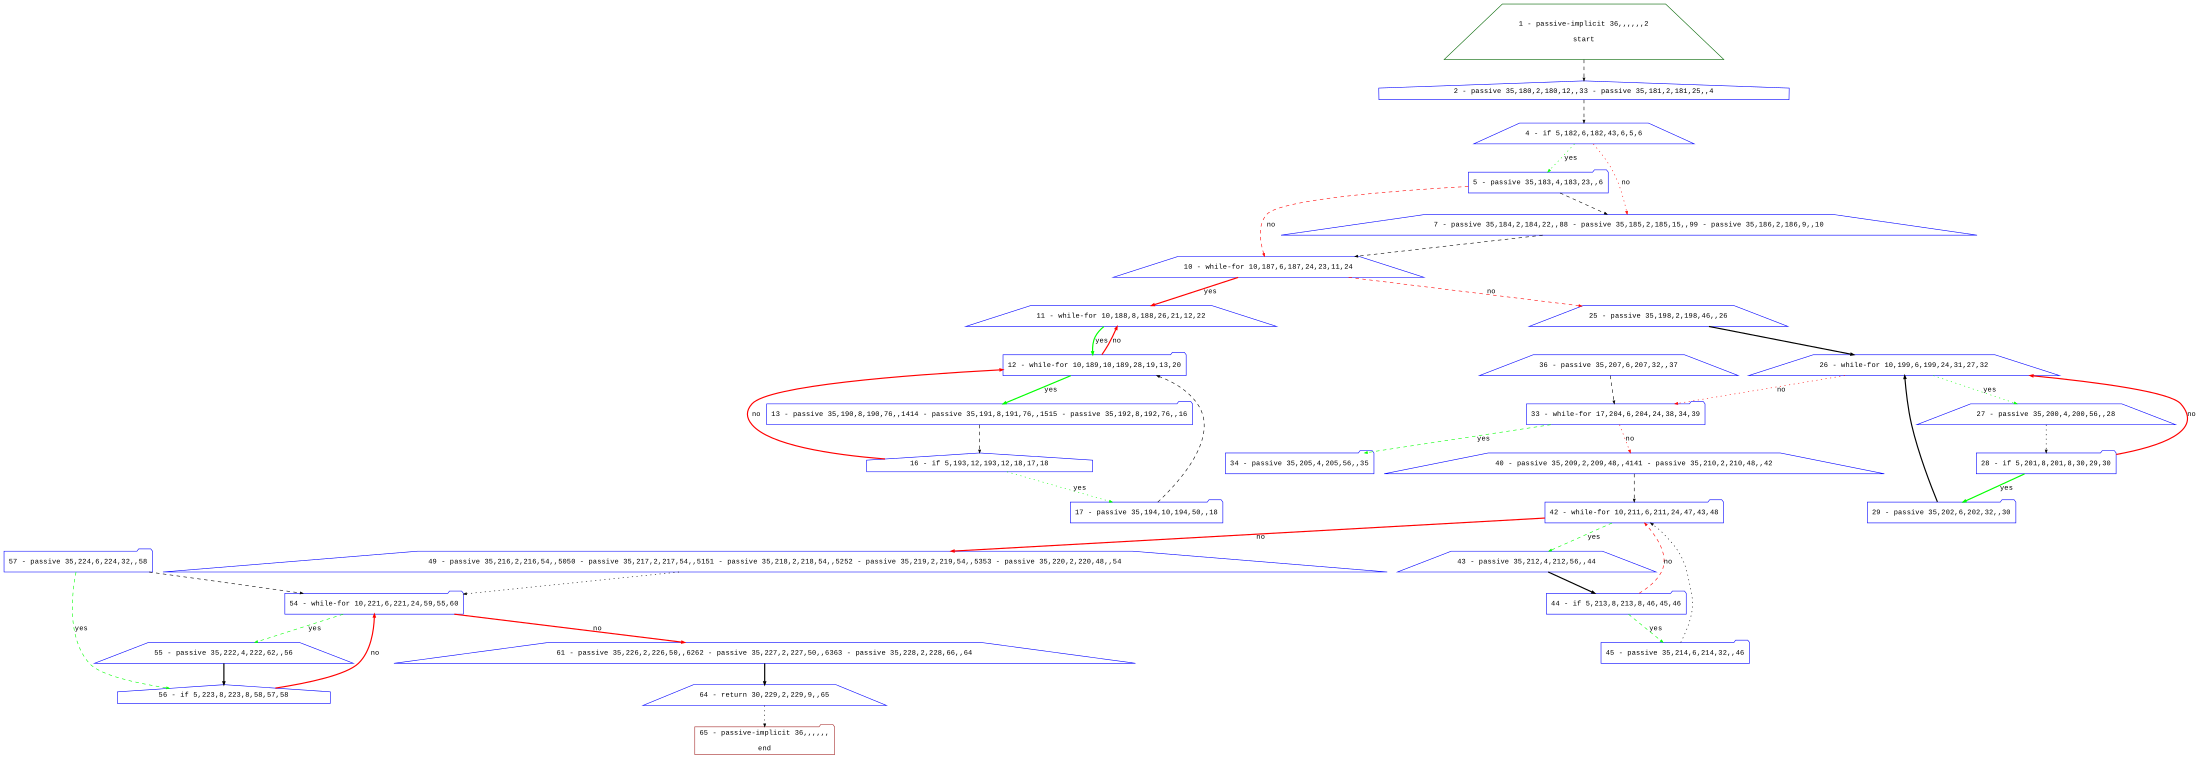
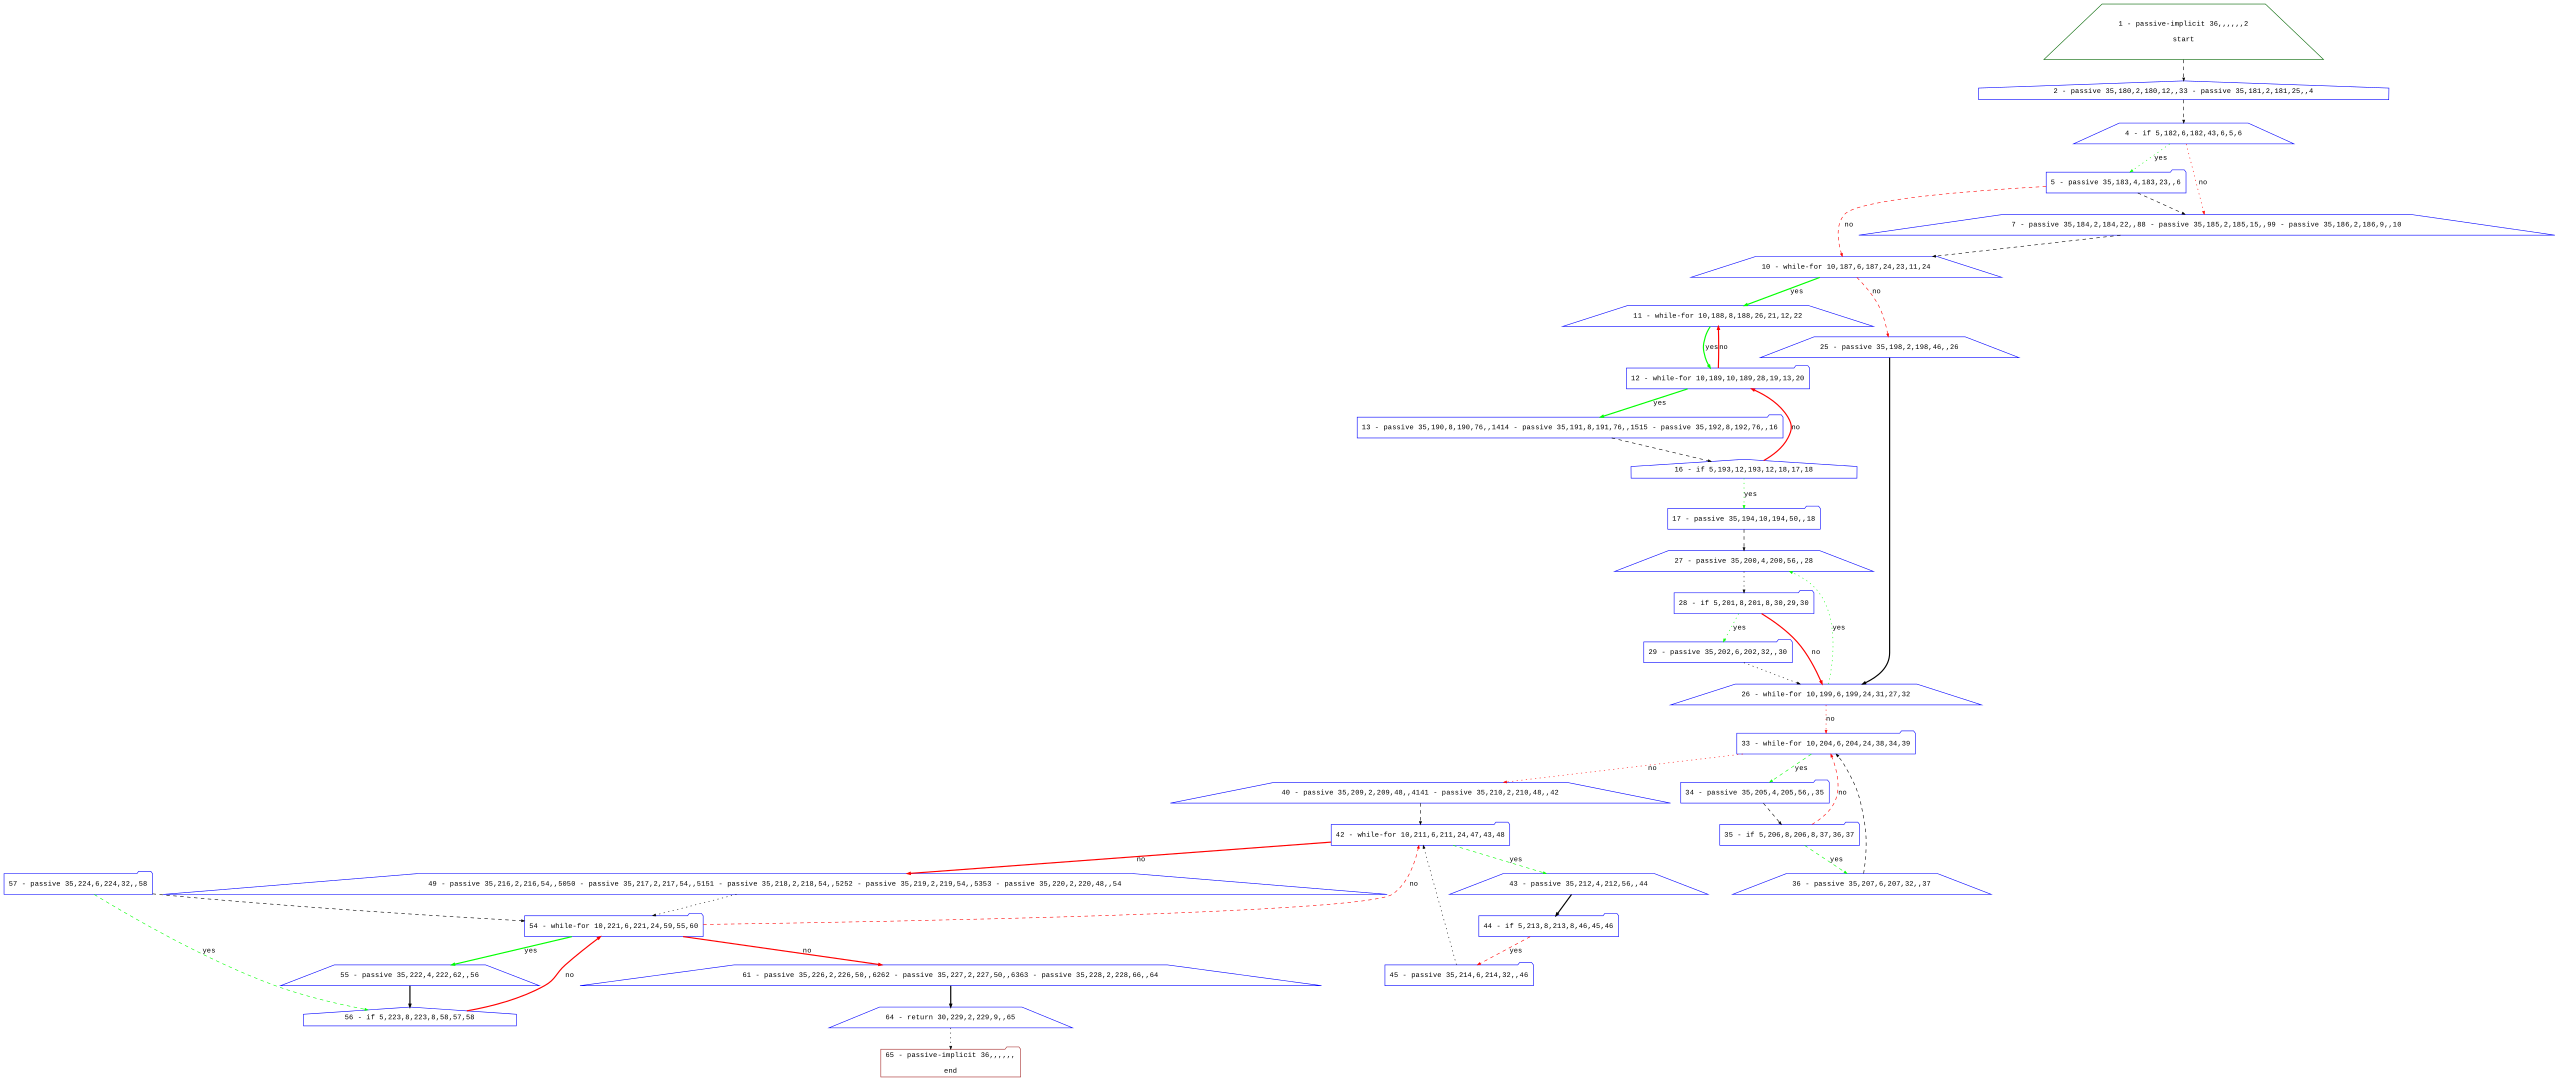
(1196, 291) -> (1784, 291)
(1616, 414) -> (1826, 744)
(1203, 436) -> (1744, 538)
(1916, 442) -> (1771, 673)
(1995, 487) -> (1732, 626)
(1664, 562) -> (1075, 916)
(1645, 627) -> (1505, 950)
(300, 628) -> (513, 950)
none -> (1790, 835)
